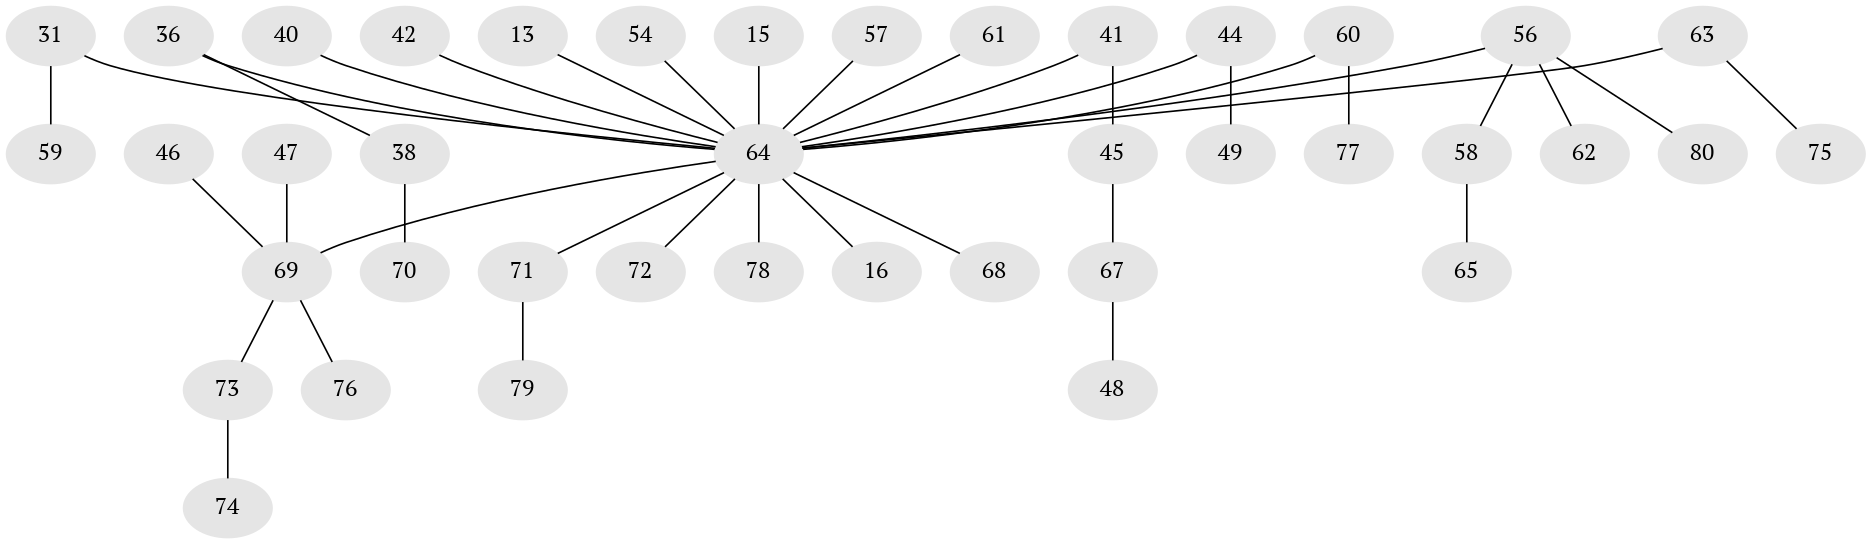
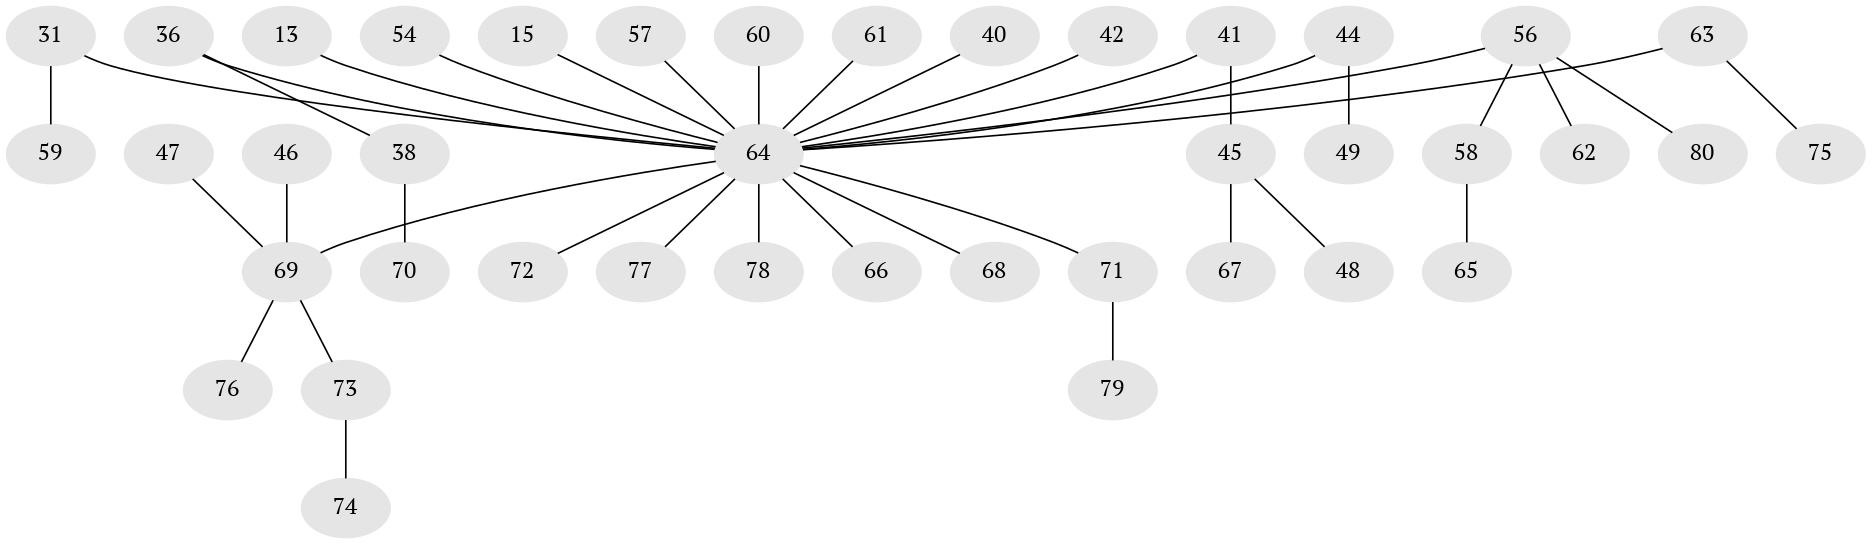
(1349, 104) -> (700, 213)
(877, 272) -> (877, 272)
(1113, 331) -> (1290, 213)
